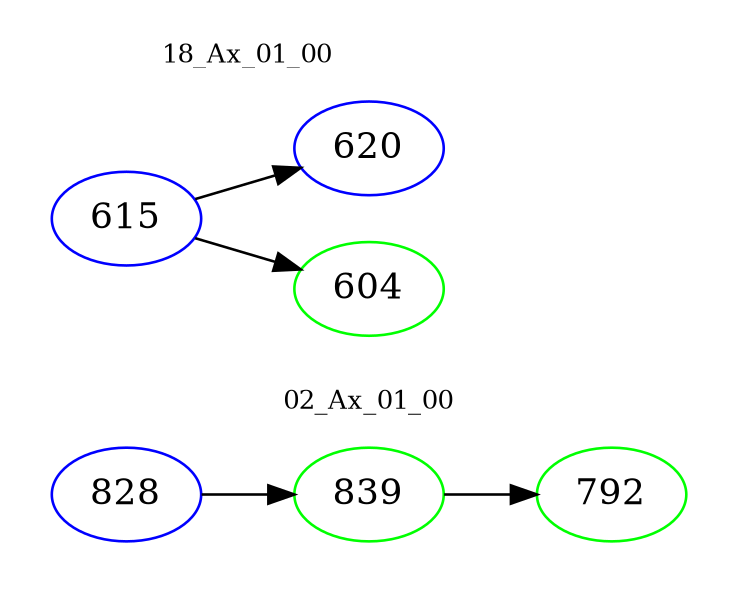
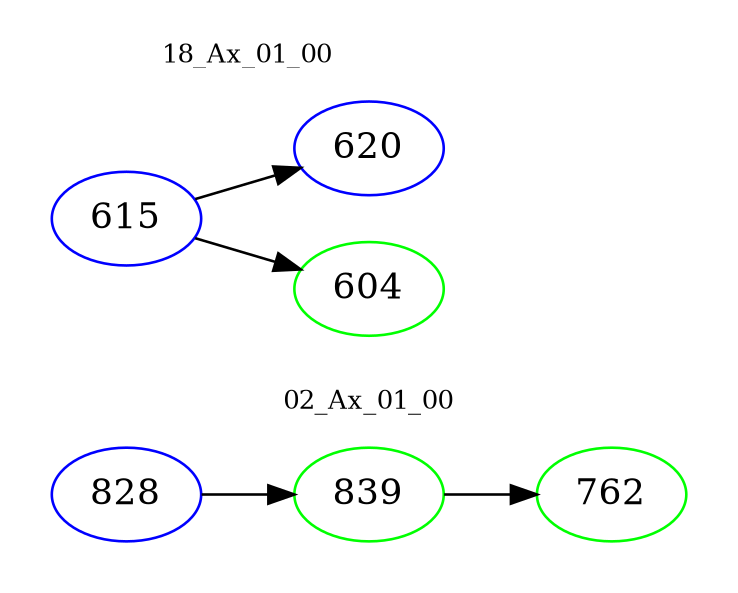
(612, 495) -> (612, 495)
